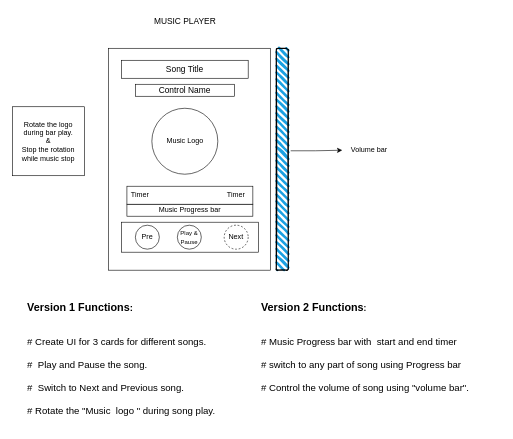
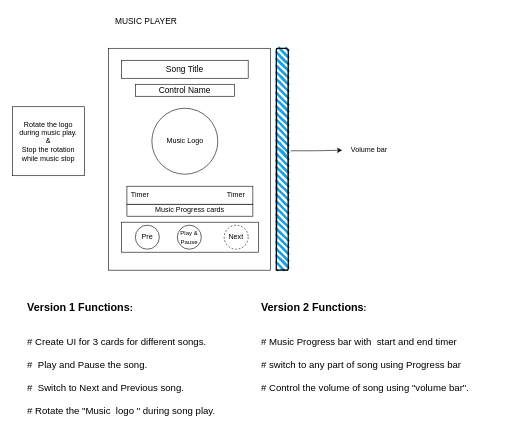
(185, 21) -> (146, 21)
(48, 141) -> (48, 141)
(190, 210) -> (190, 210)
